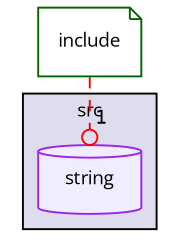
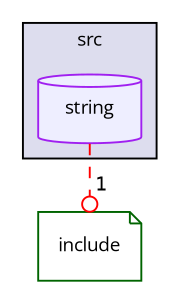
(90, 106) -> (90, 170)
